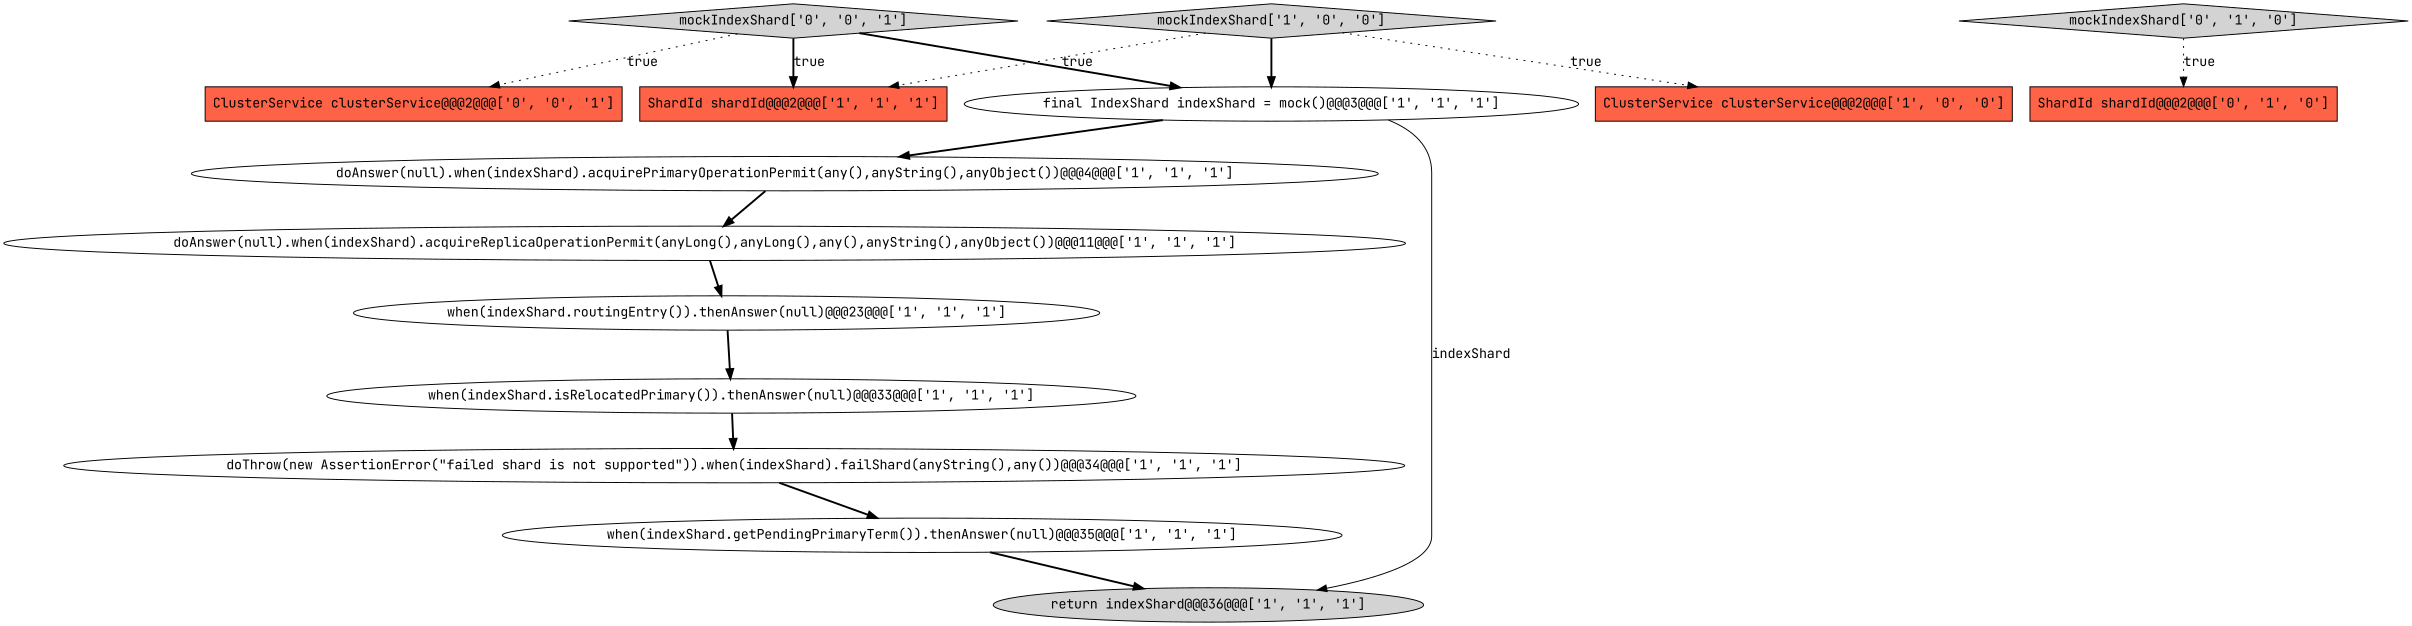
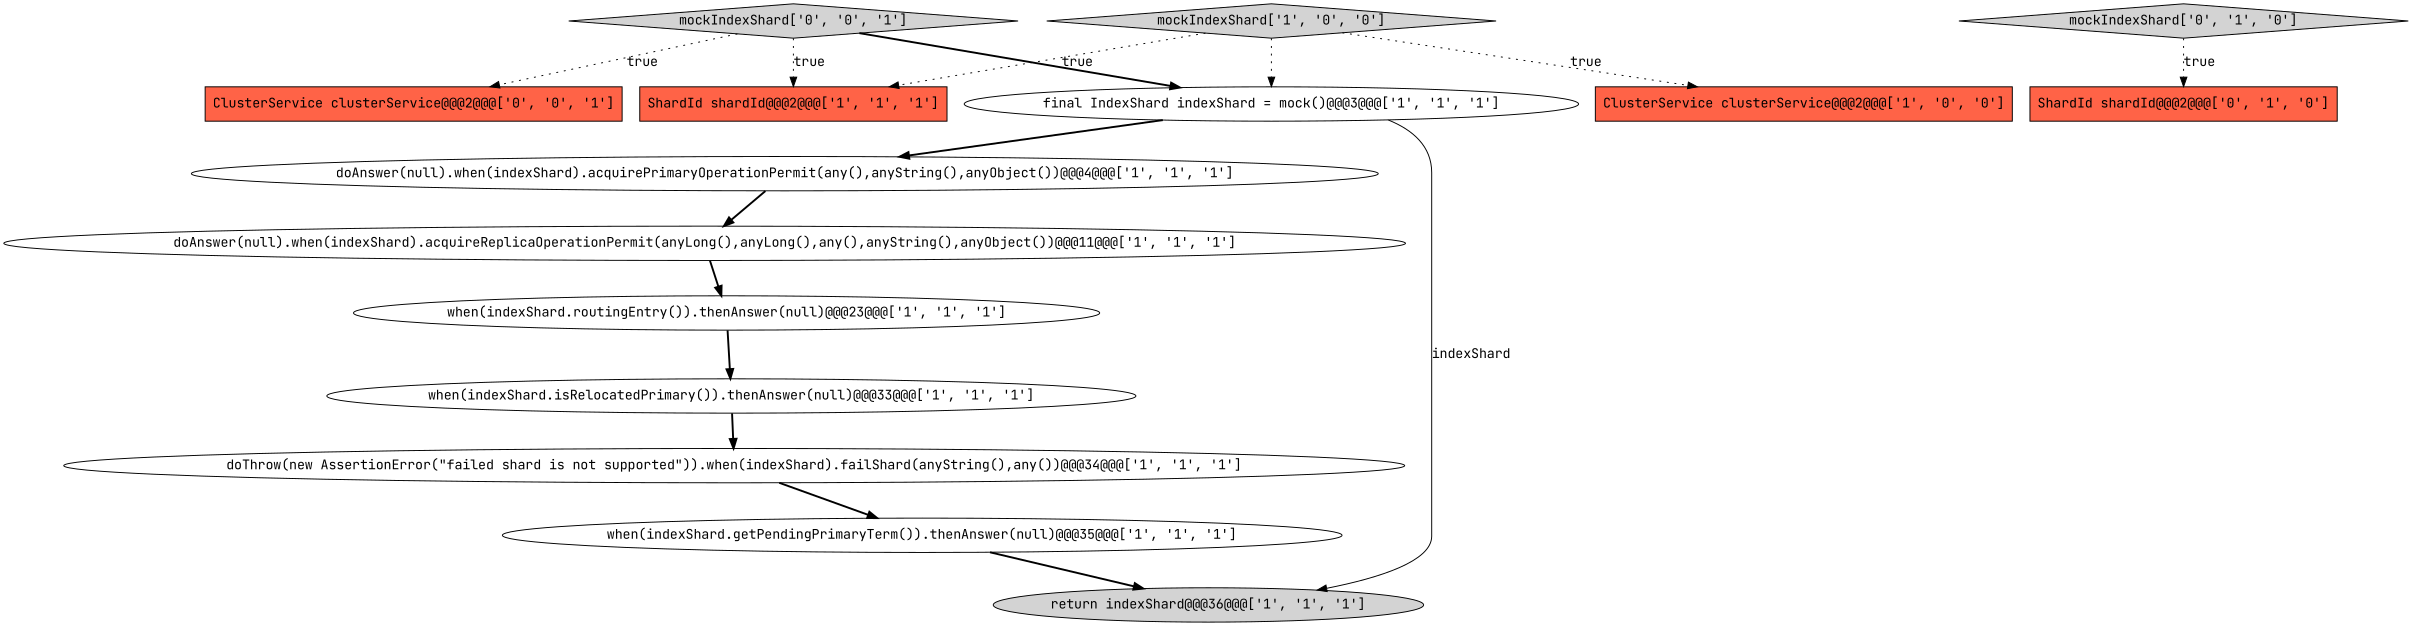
(793, 58) -> (793, 58)
(1271, 58) -> (1271, 58)
